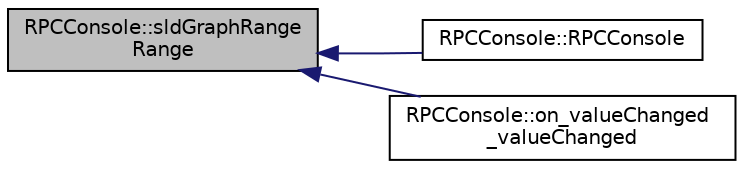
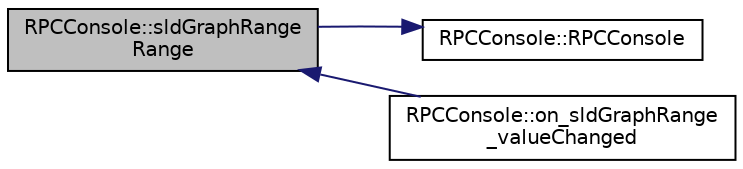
(380, 53) -> (360, 26)
(563, 128) -> (563, 128)
